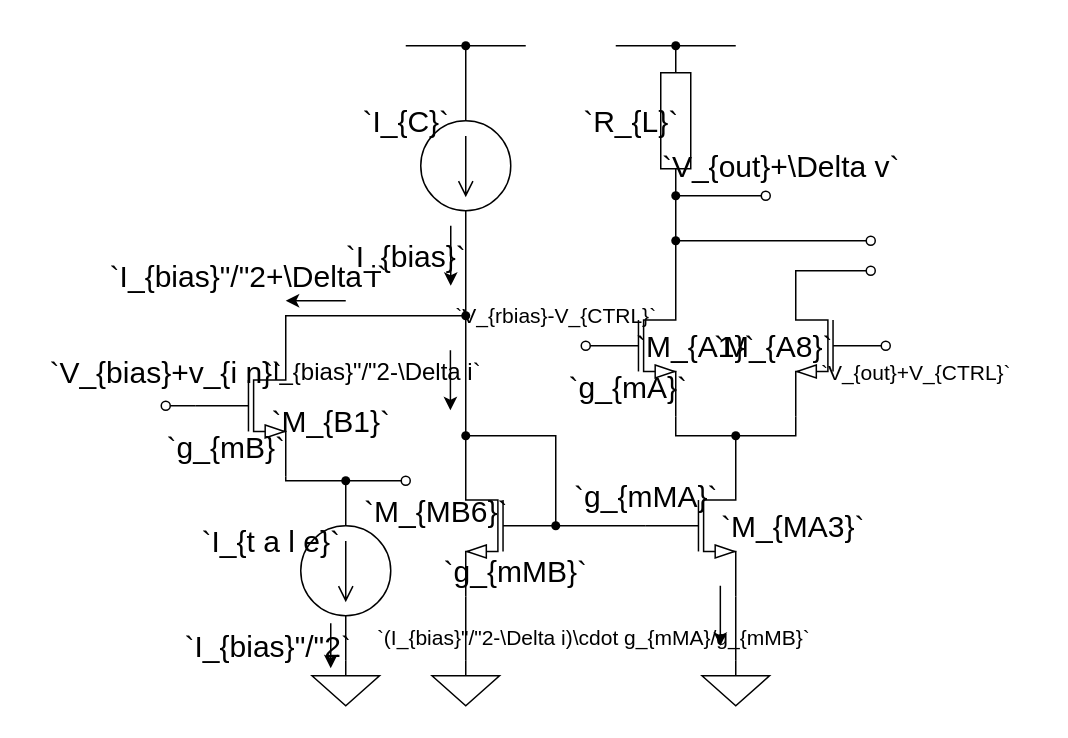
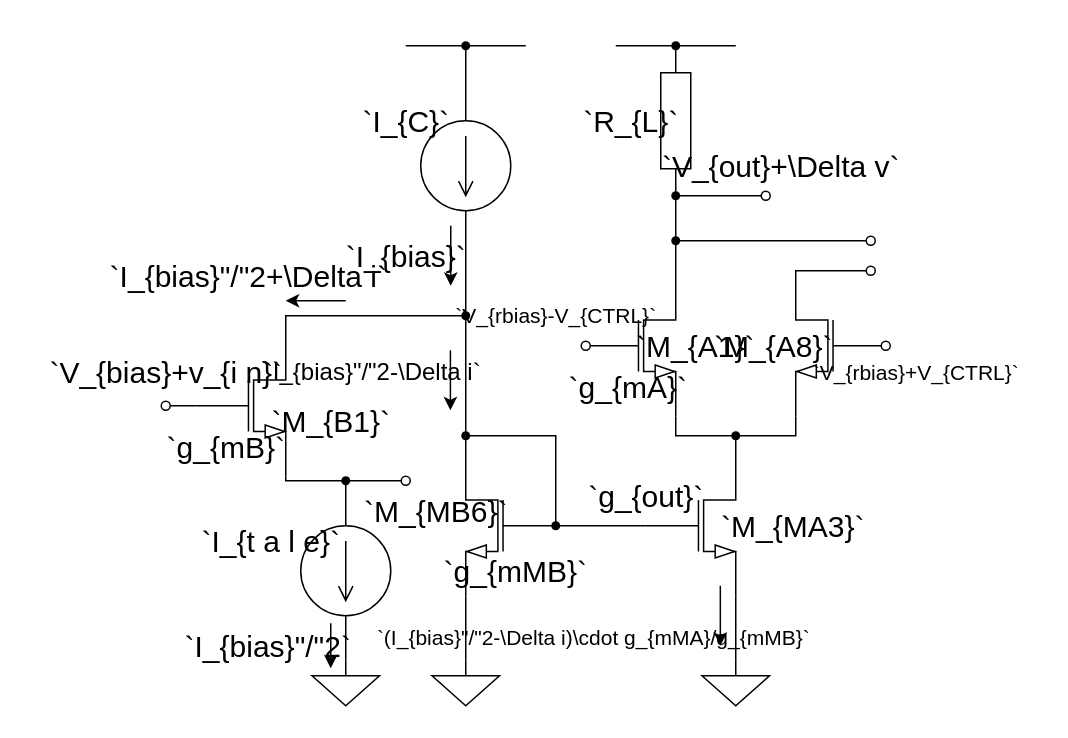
(917, 373) -> (917, 373)
(647, 496) -> (647, 496)
